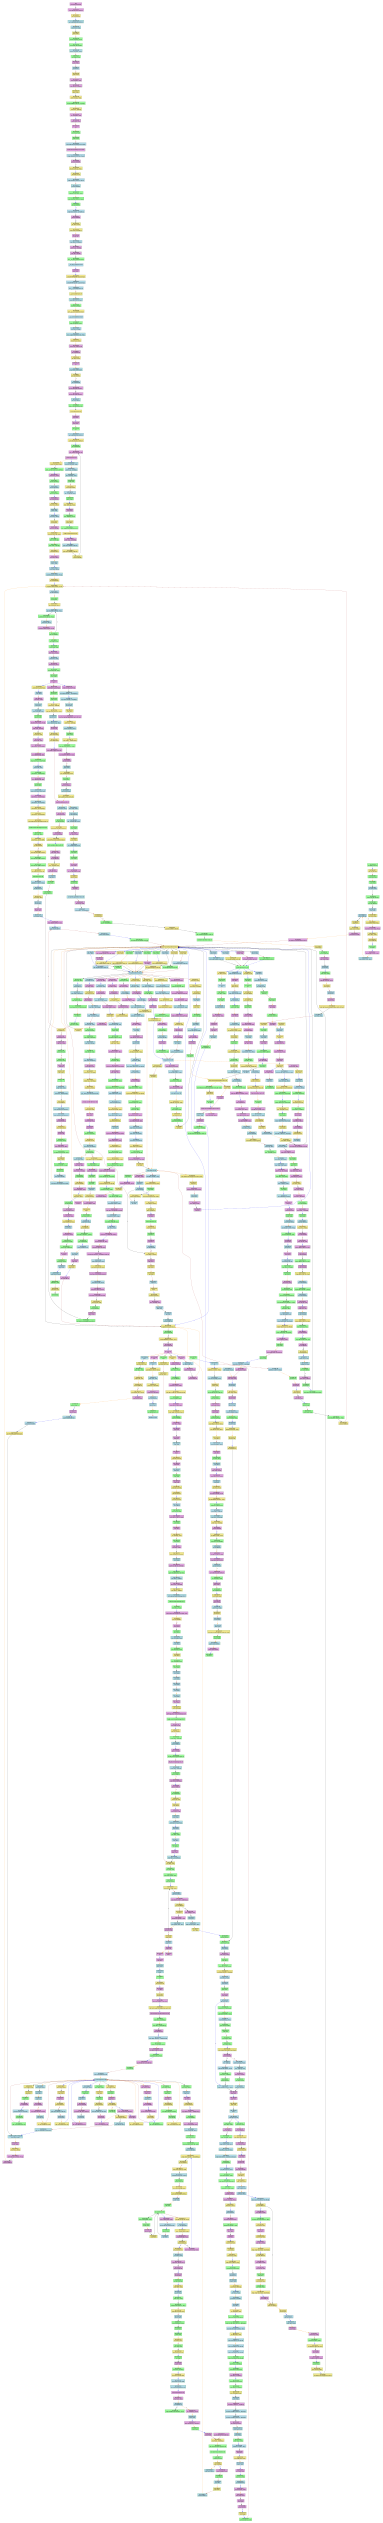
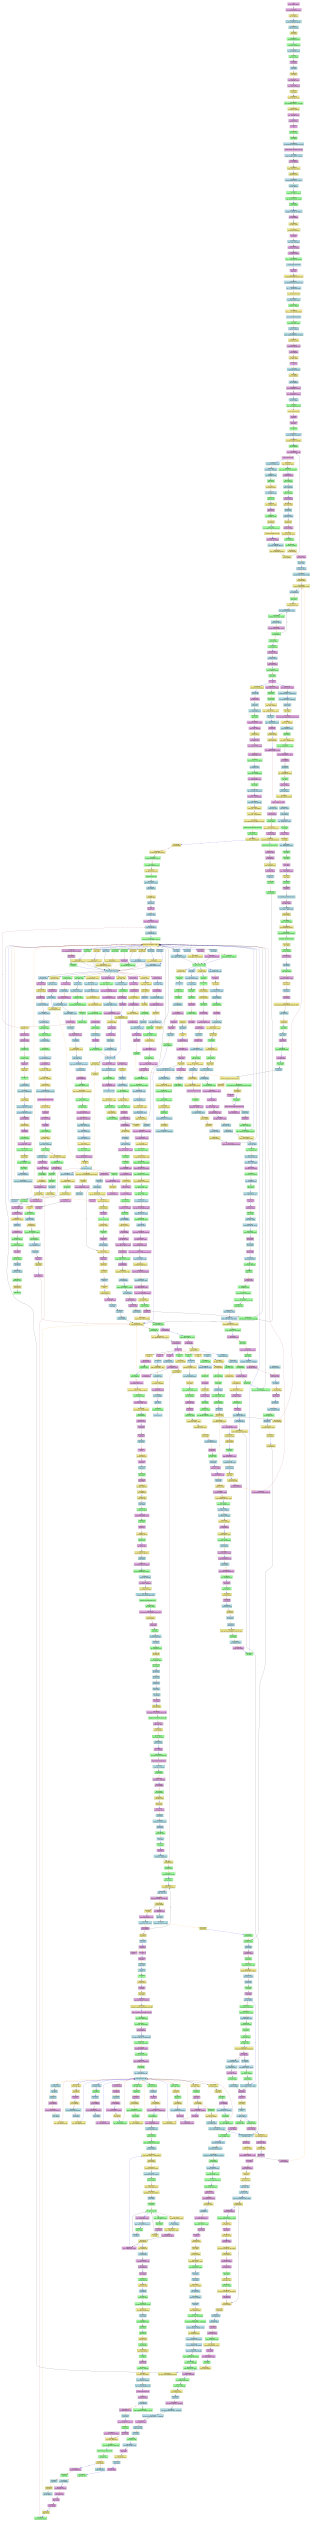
none -> (198, 1356)
